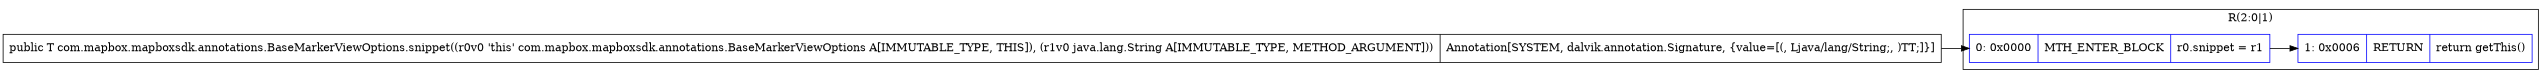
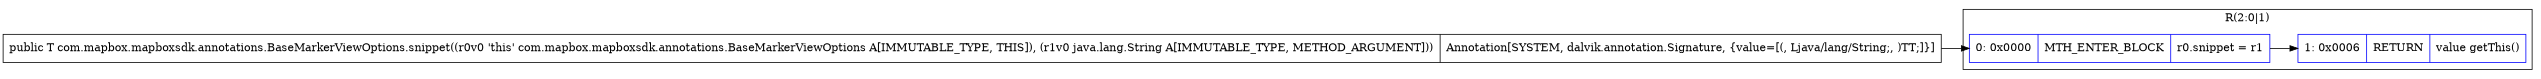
(2481, 48) -> (2478, 48)
